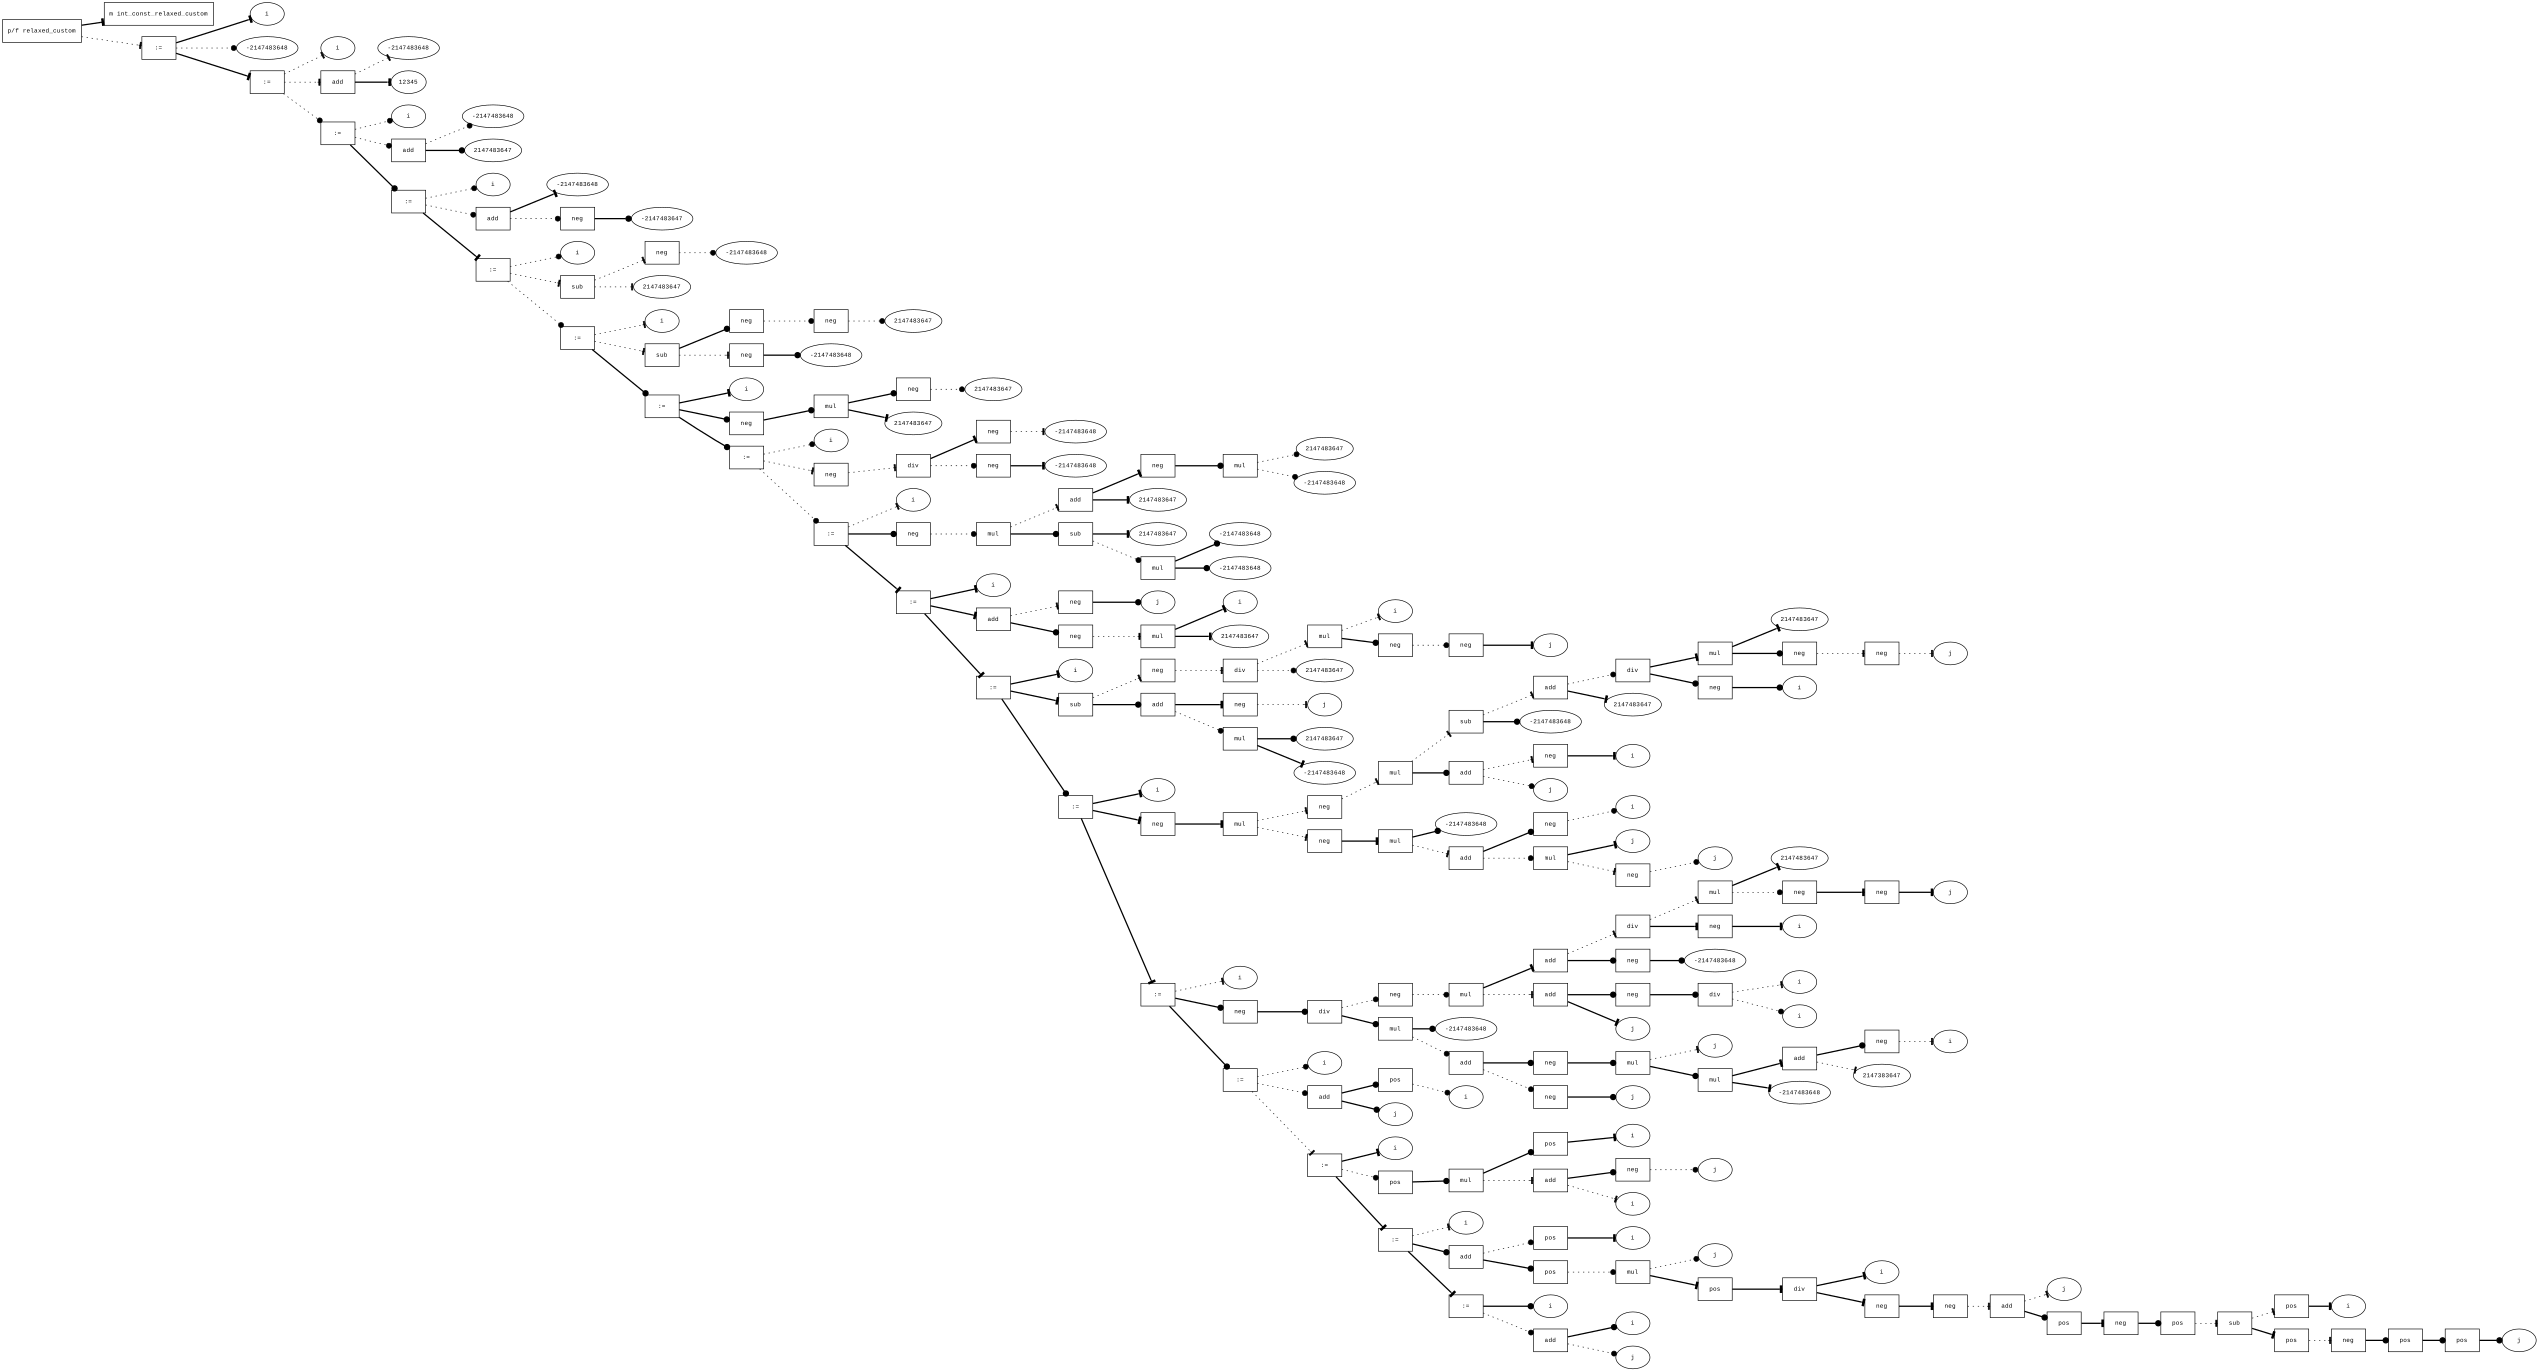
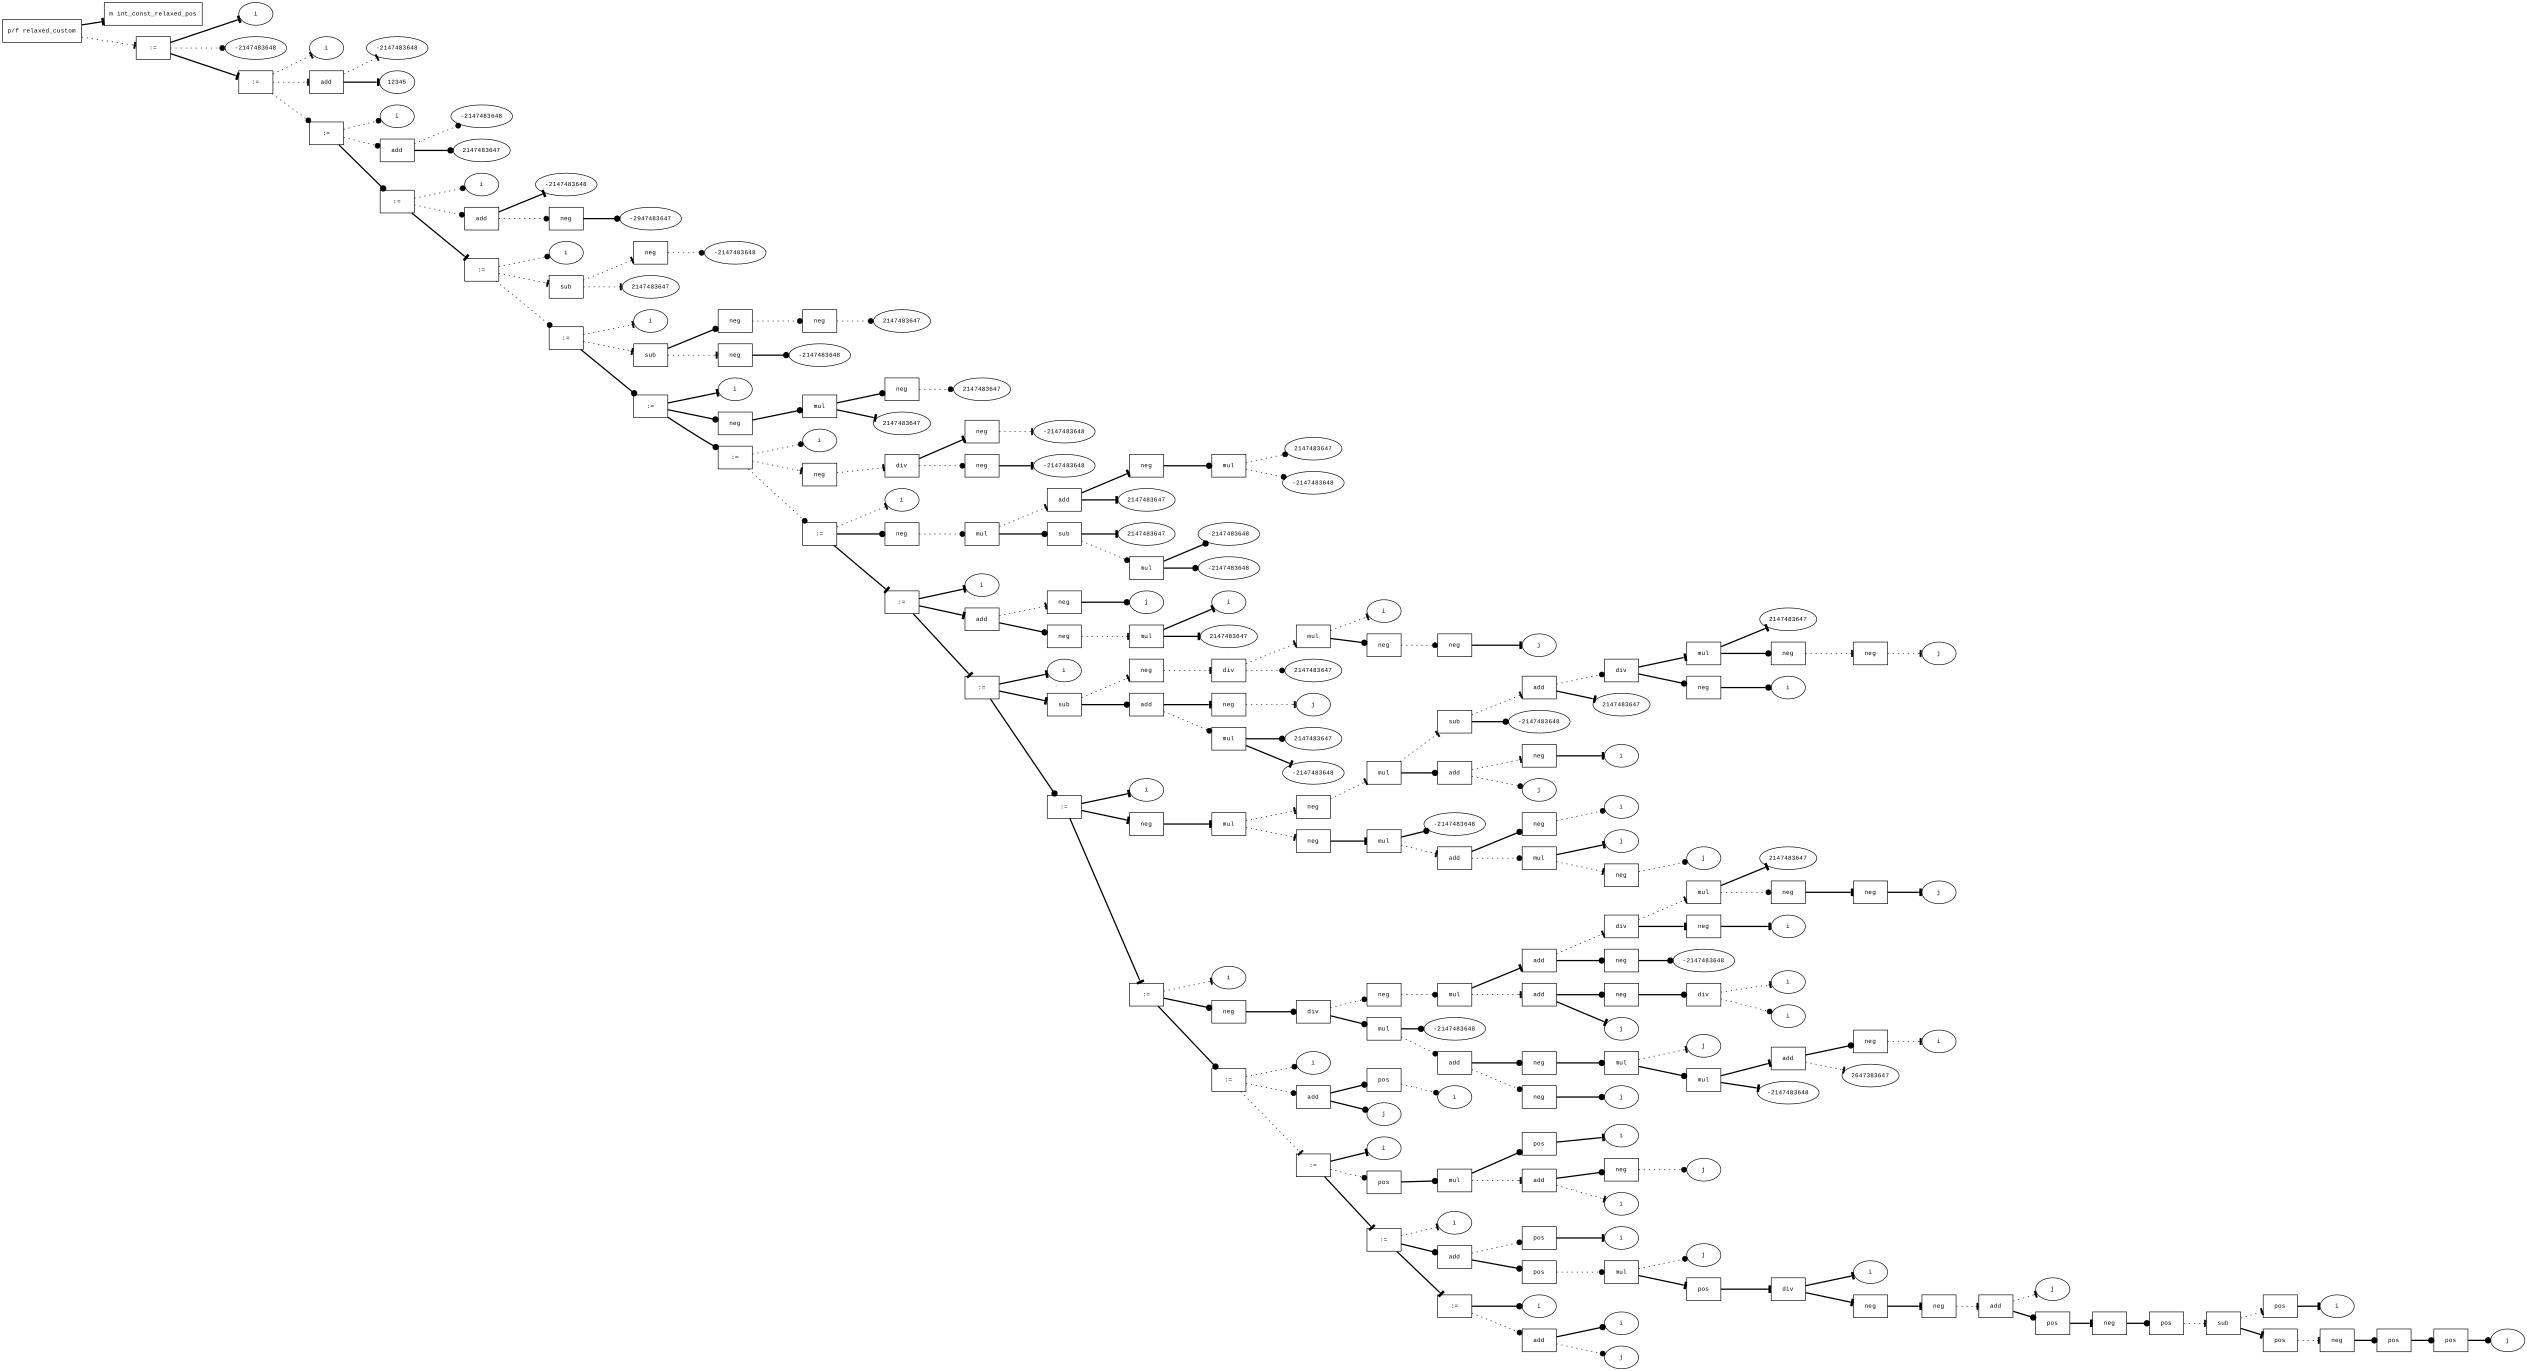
(159, 14) -> (153, 14)
(662, 219) -> (651, 219)
(1882, 1076) -> (1871, 1076)
